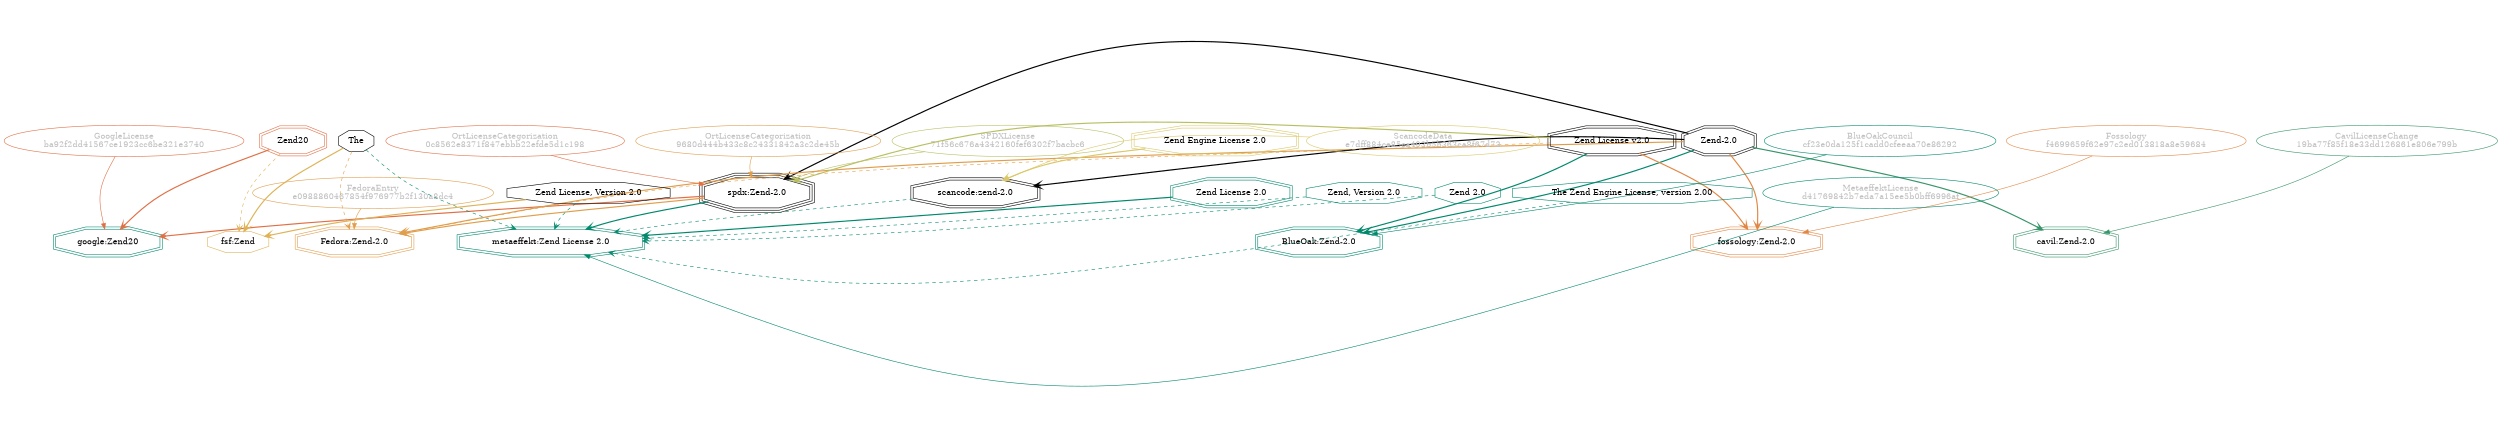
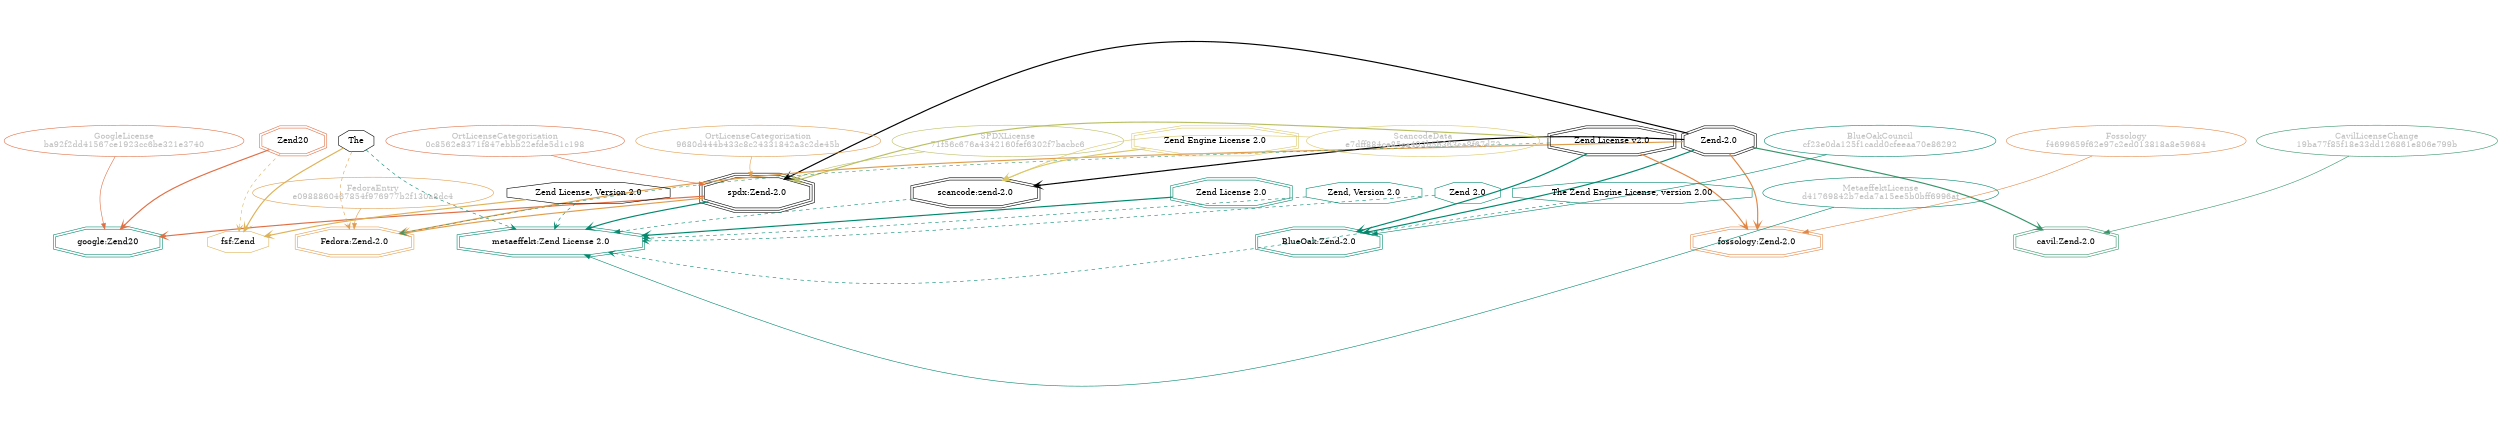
(976, 165) -> (976, 165)
(766, 214) -> (766, 214)
